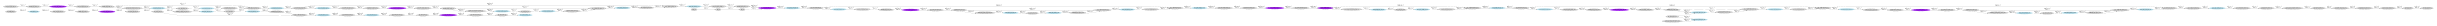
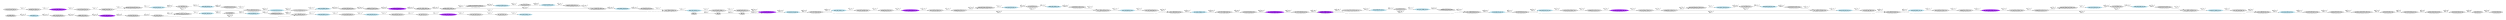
(1996, 7) -> (2077, 13)
(1683, 12) -> (1682, 9)
(1685, 18) -> (1735, 7)
